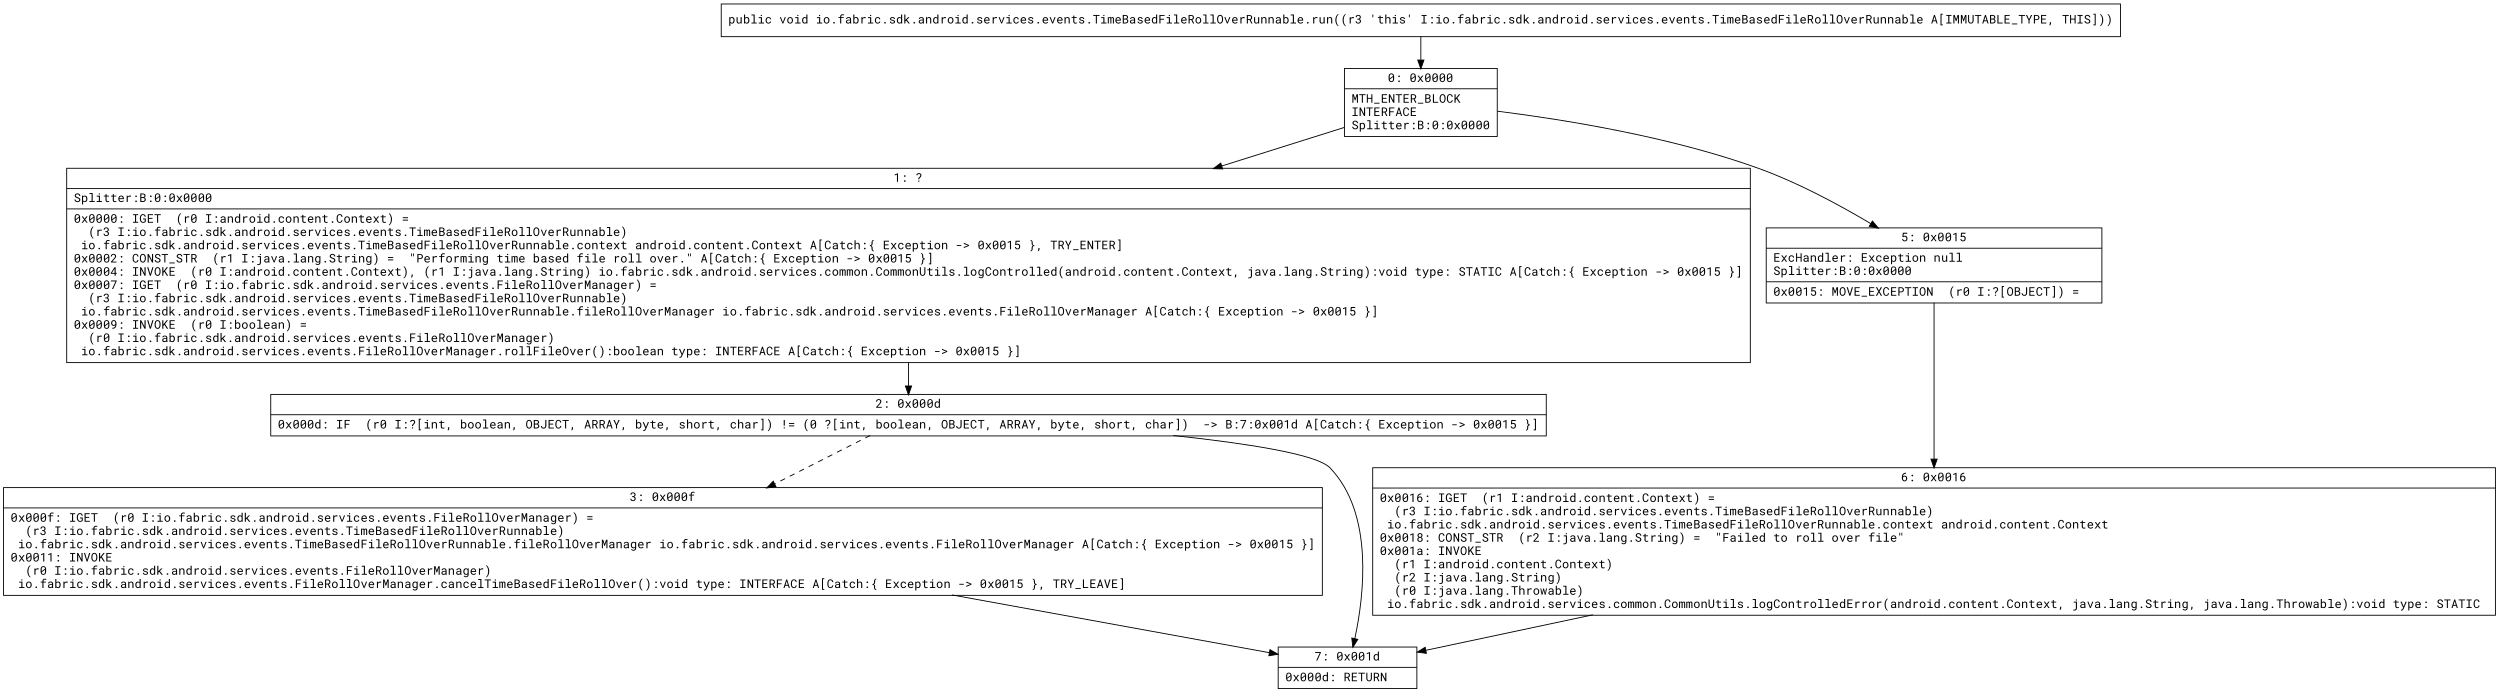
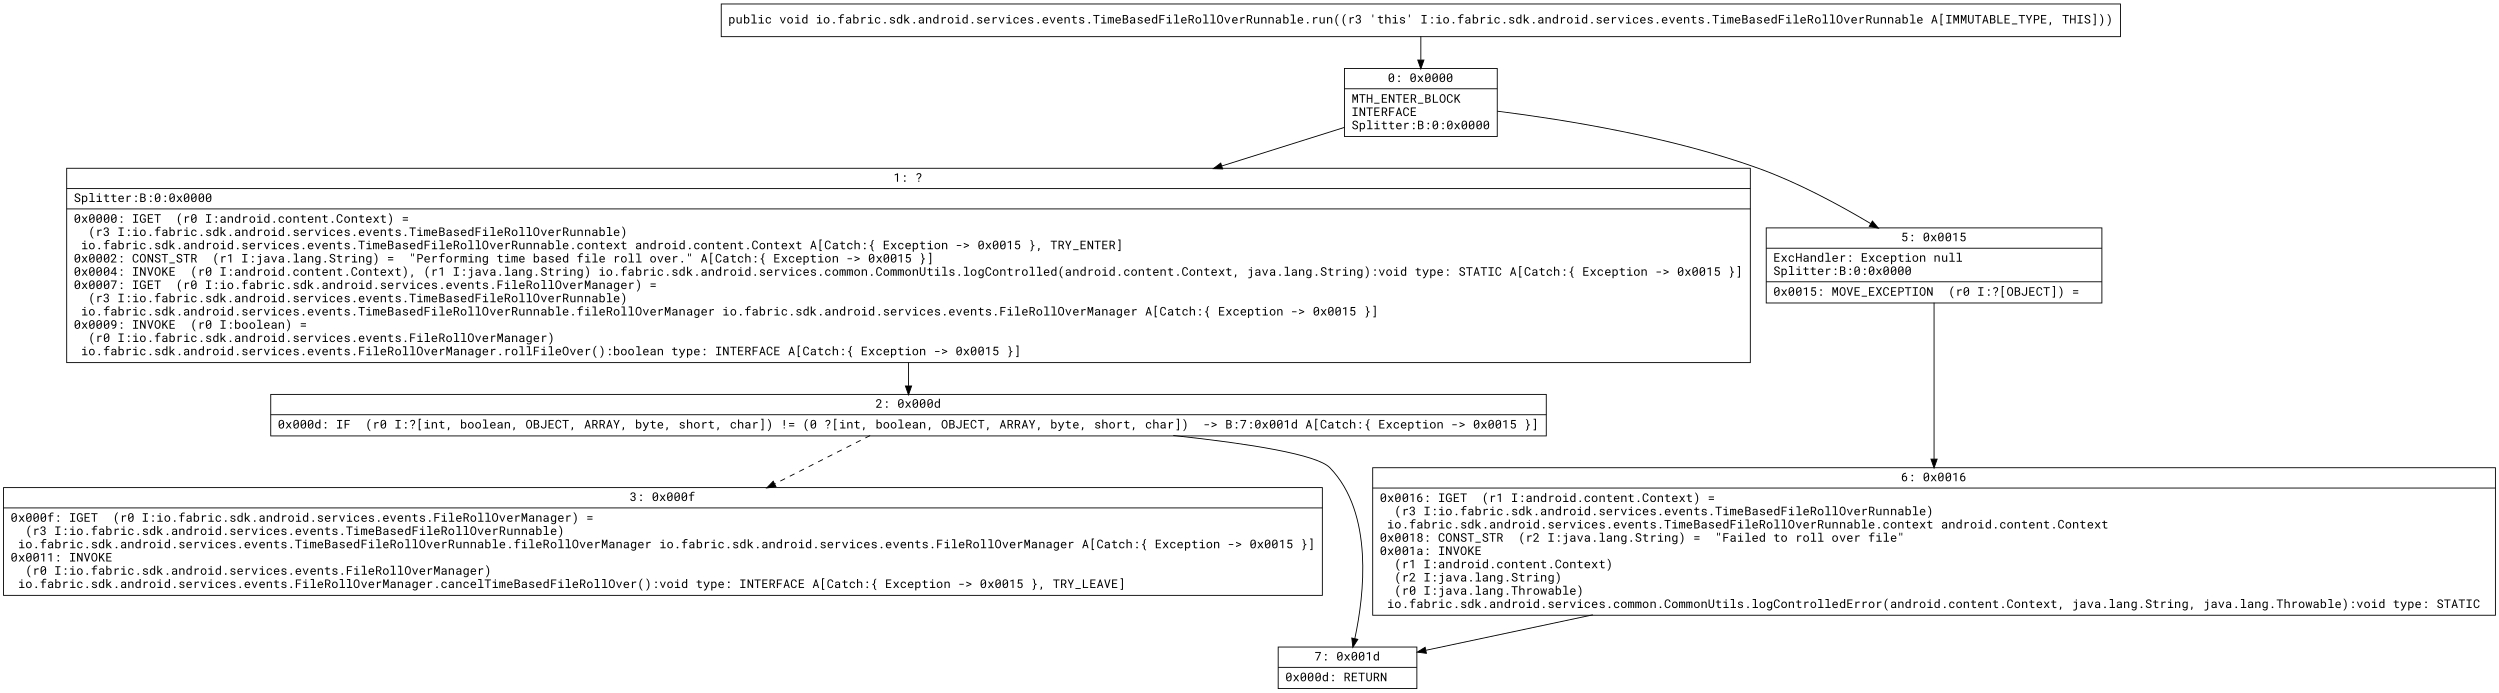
(1111, 624) -> none
